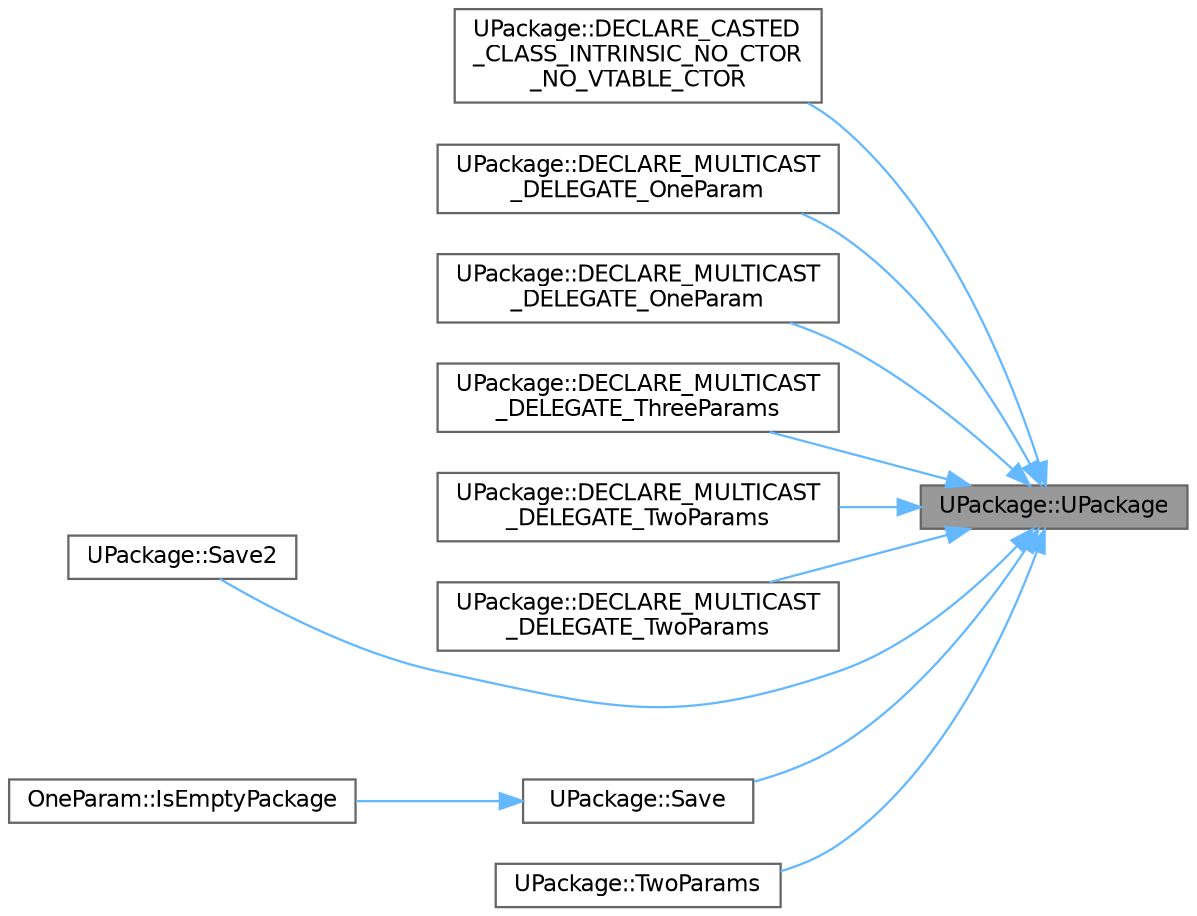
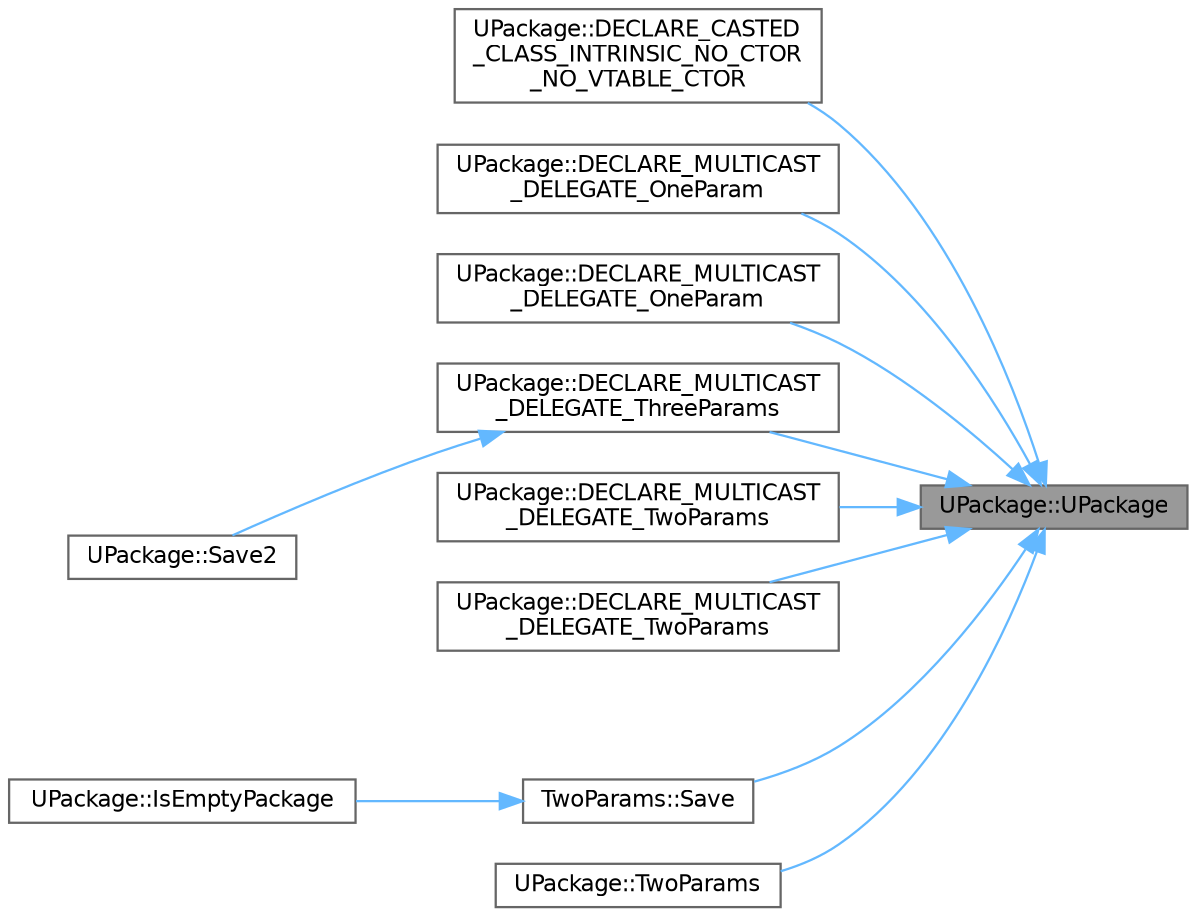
(630, 706) -> (355, 483)
(182, 801) -> (182, 801)
(638, 801) -> (638, 801)
